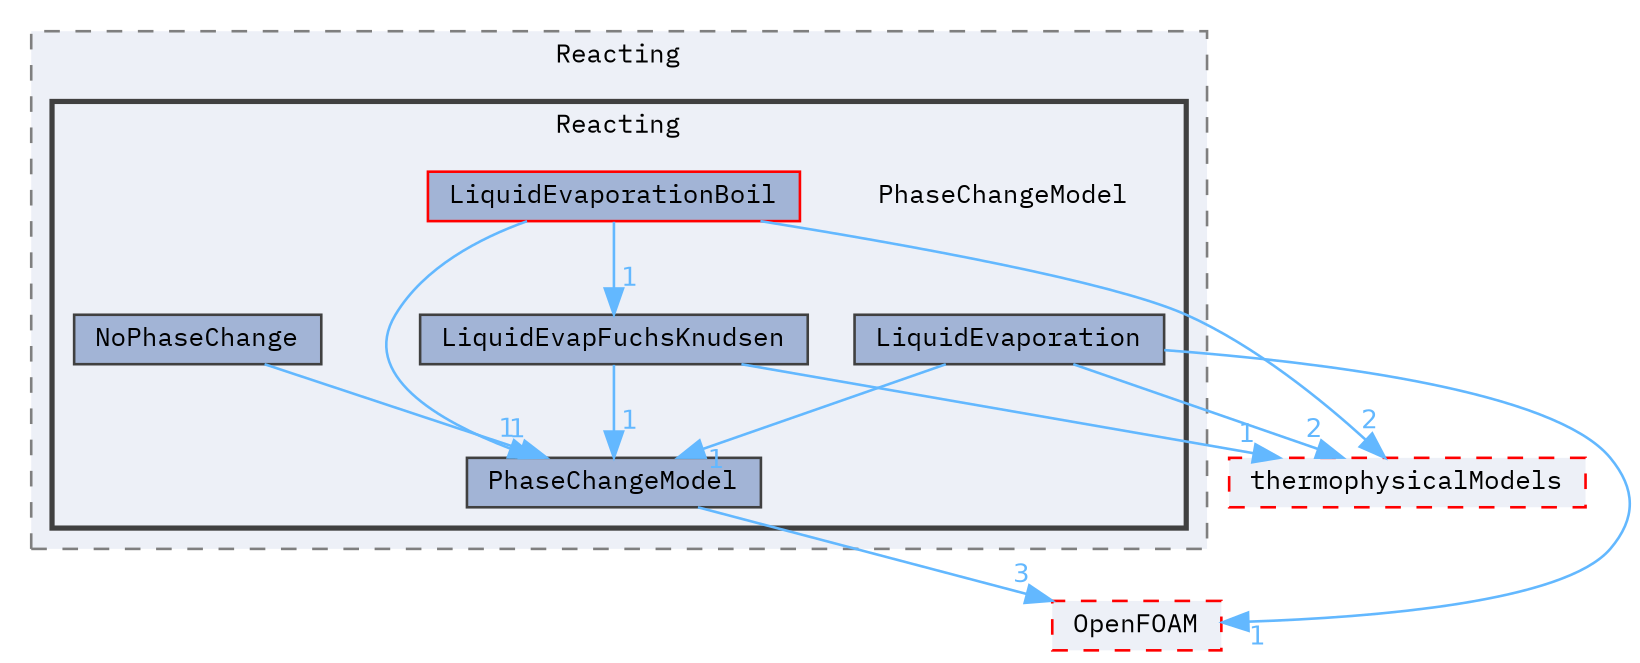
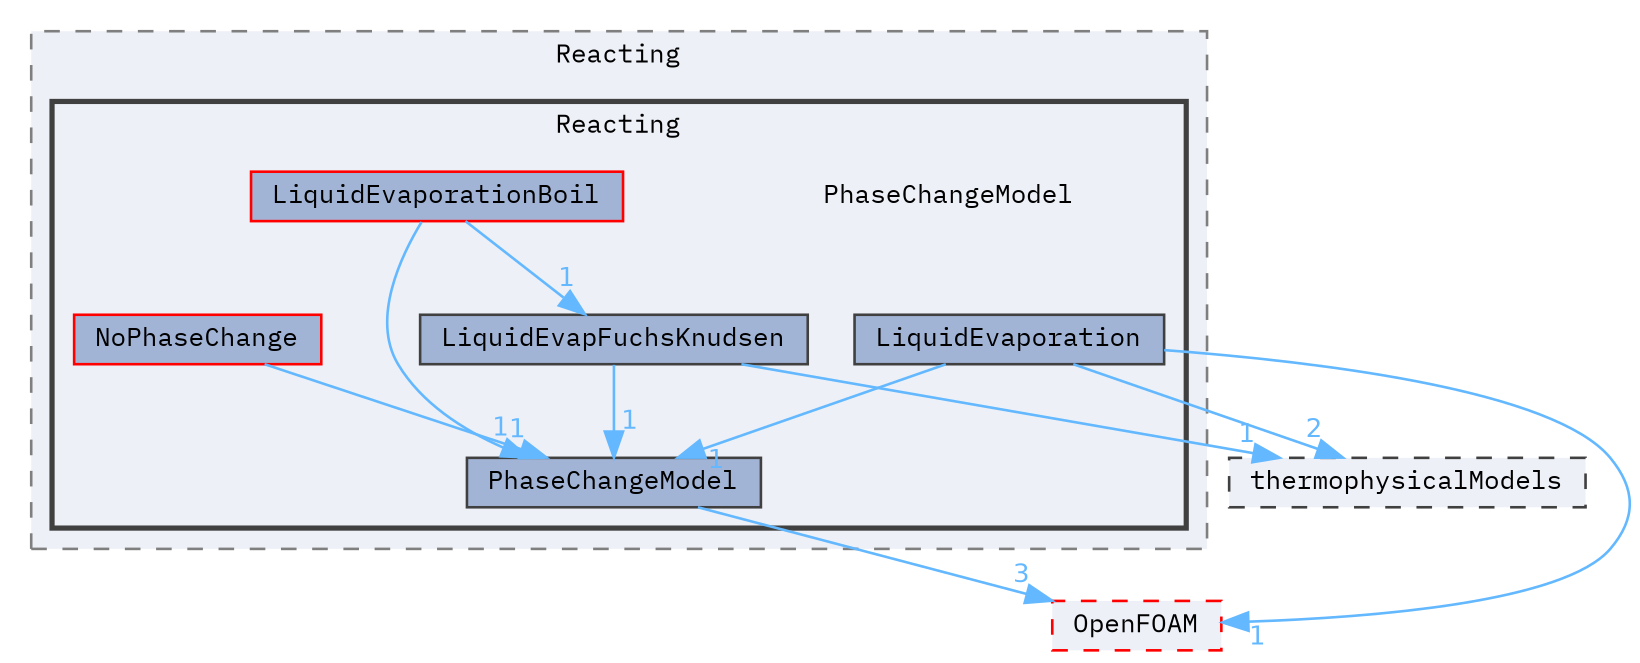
(1083, 283) -> none
(198, 339) -> (198, 339)
(1407, 483) -> (1407, 483)
